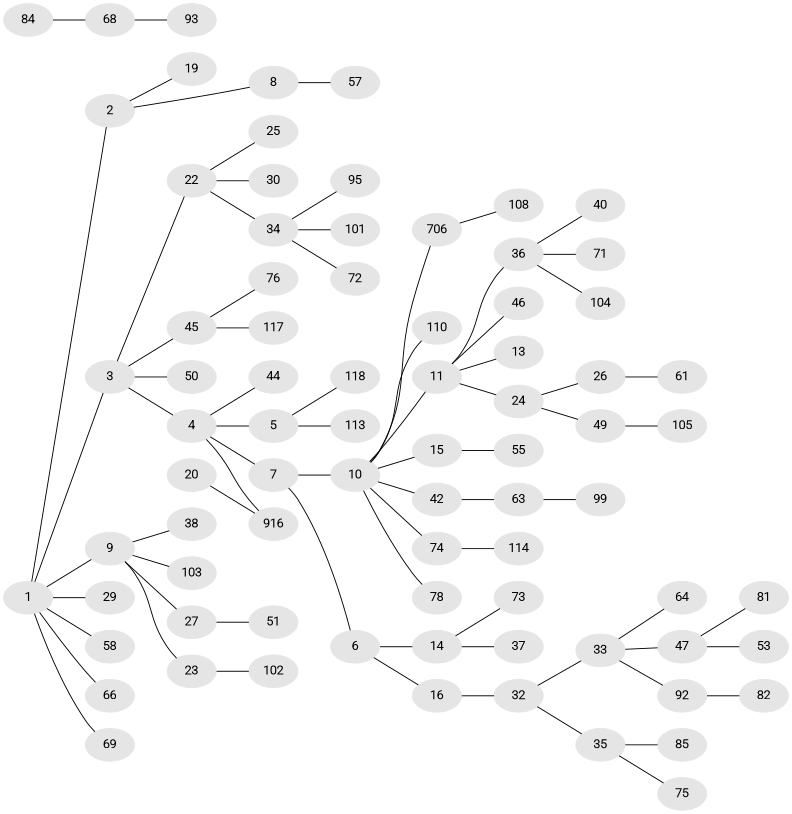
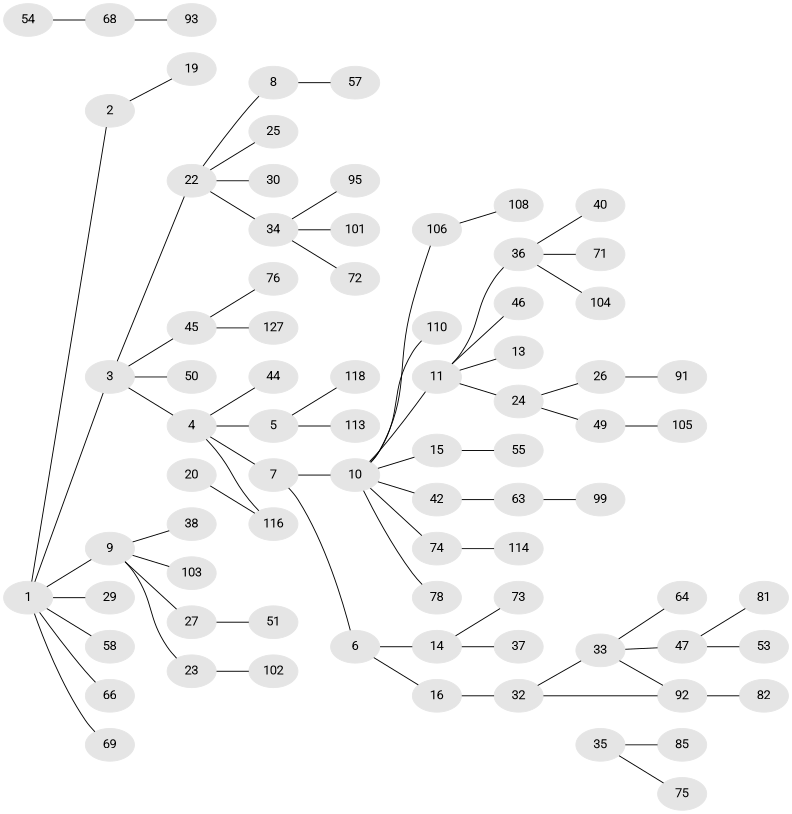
(28, 20) -> (28, 20)
(192, 98) -> (230, 130)
(437, 230) -> (437, 230)
(273, 328) -> (273, 328)
(682, 377) -> (682, 377)
(273, 524) -> (273, 524)
(560, 720) -> (600, 696)
